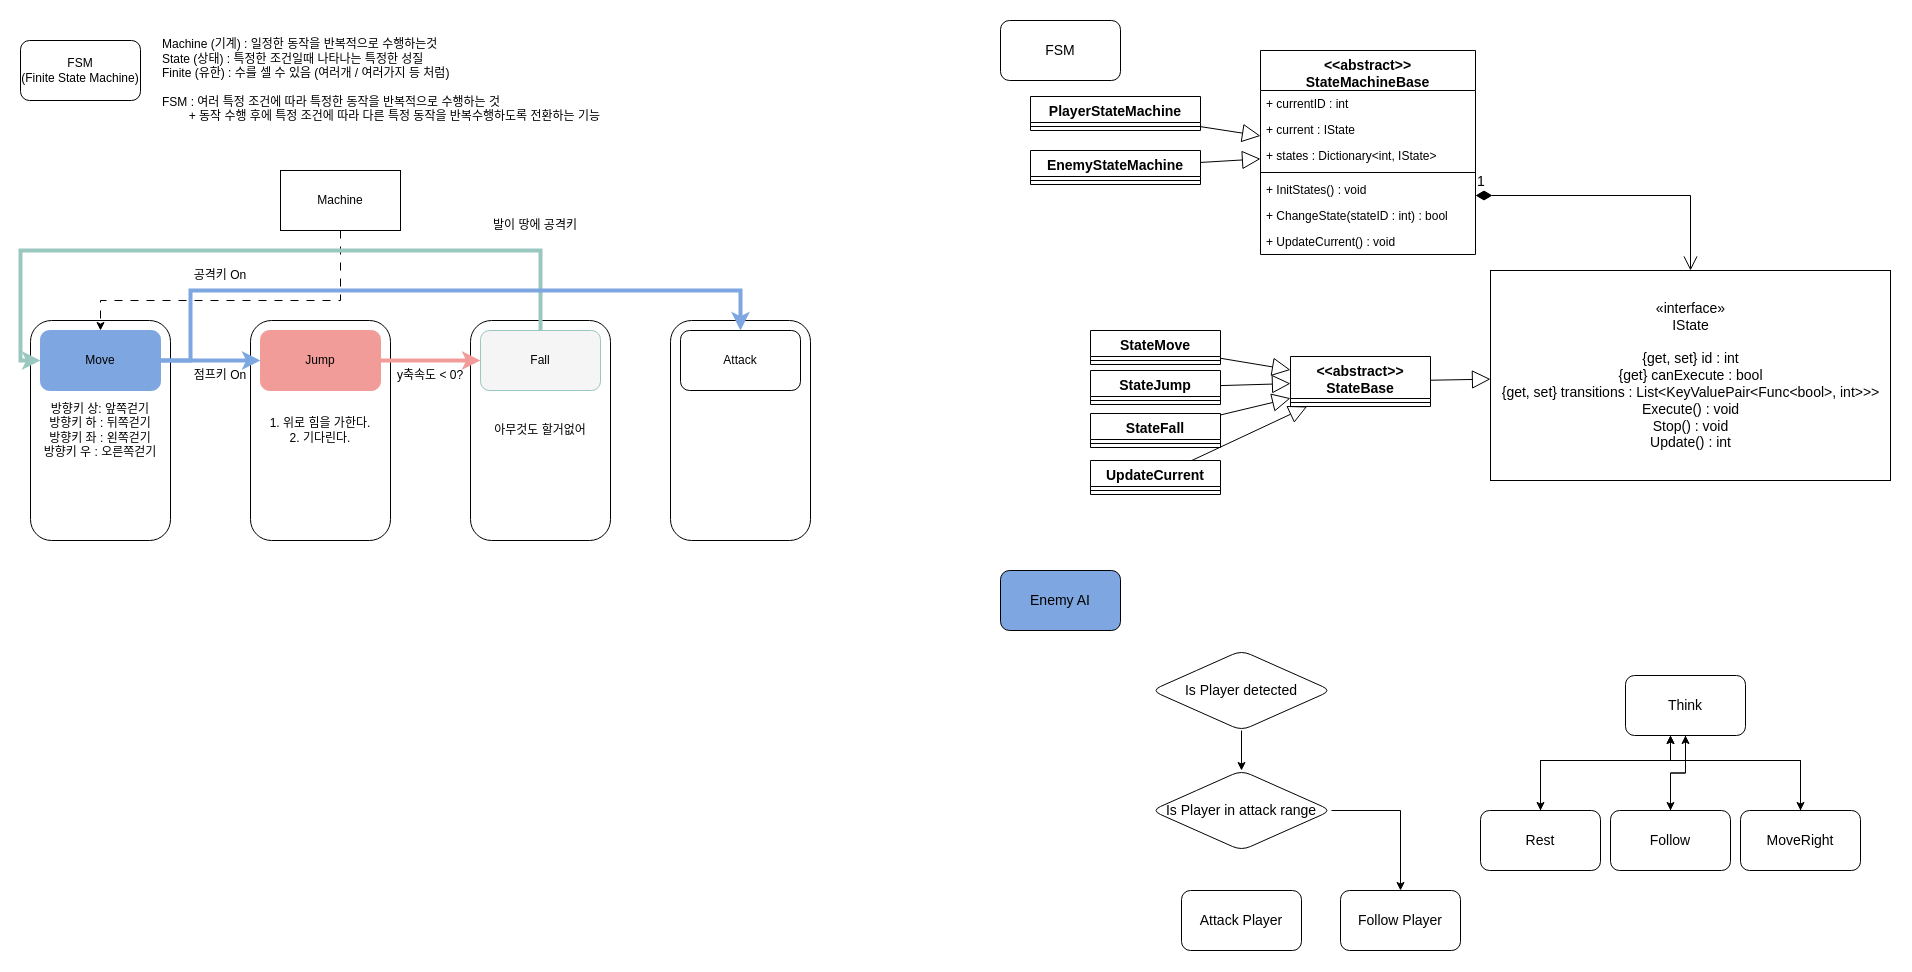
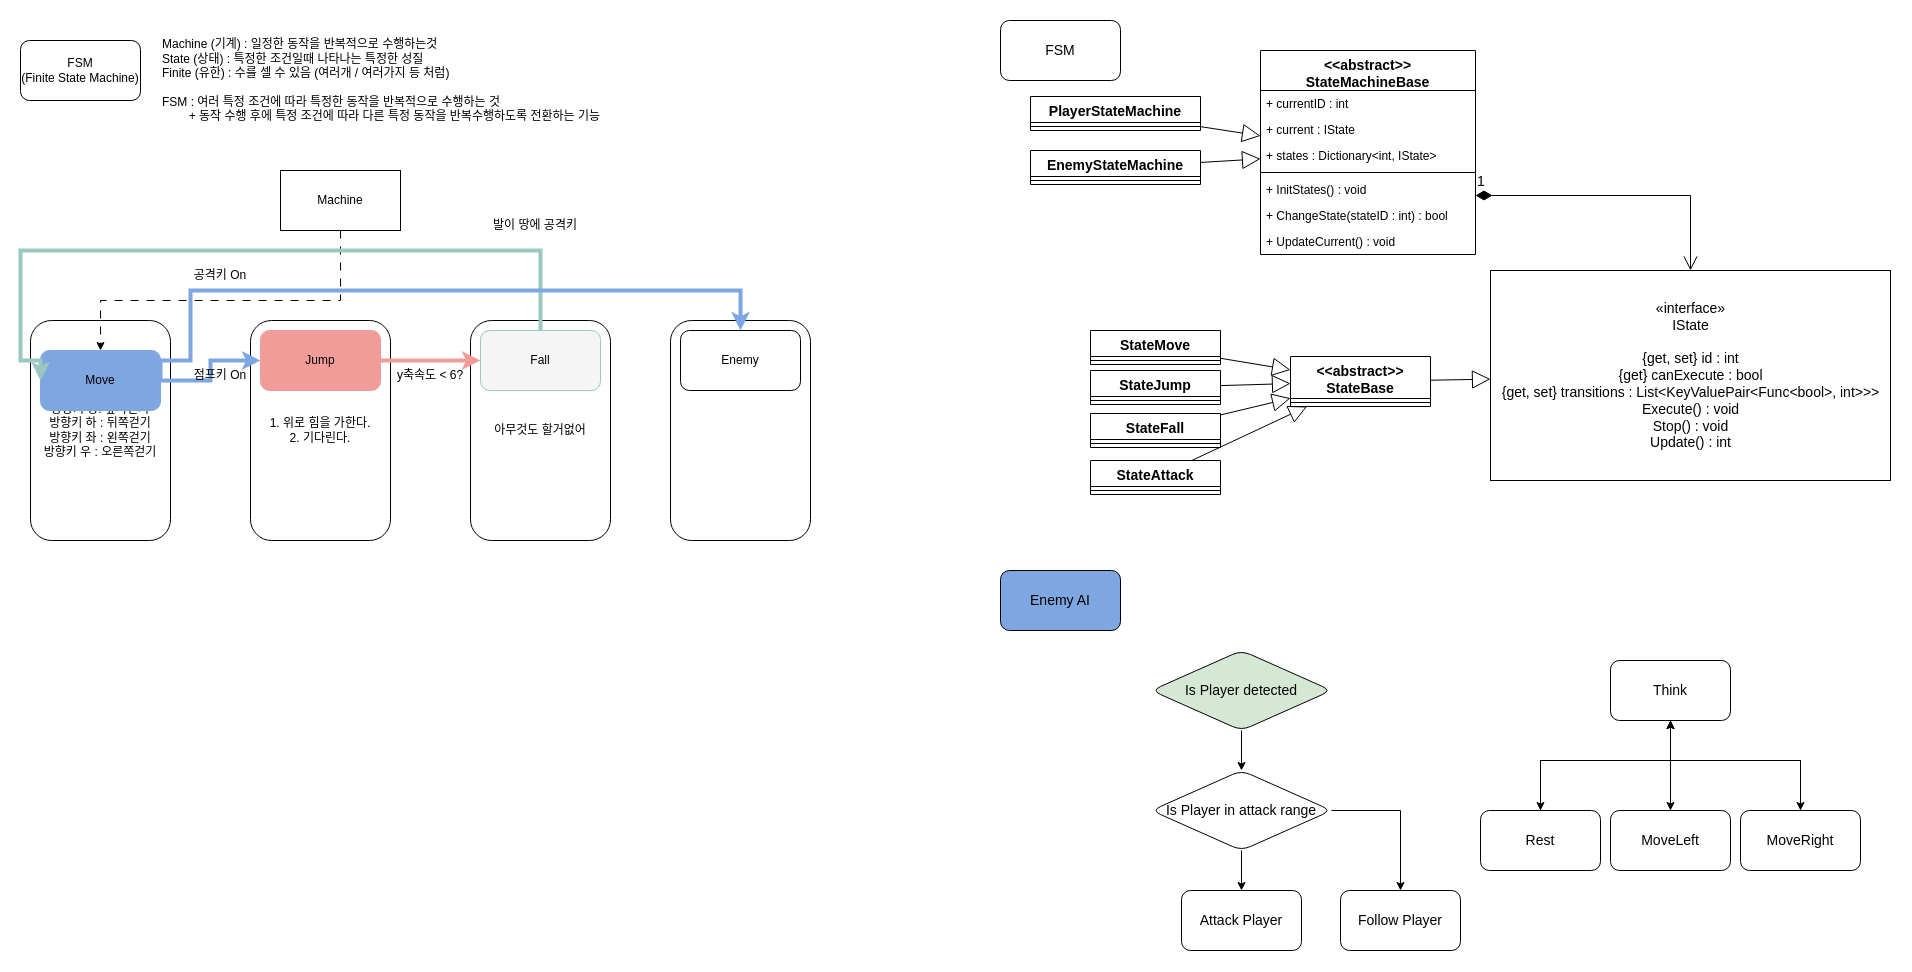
(101, 361) -> (101, 381)
(741, 361) -> (741, 361)
(431, 376) -> (431, 376)
(1155, 475) -> (1155, 475)
(1242, 691) -> (1242, 691)
(1686, 706) -> (1671, 691)
(1671, 841) -> (1671, 841)
none -> (1242, 867)
